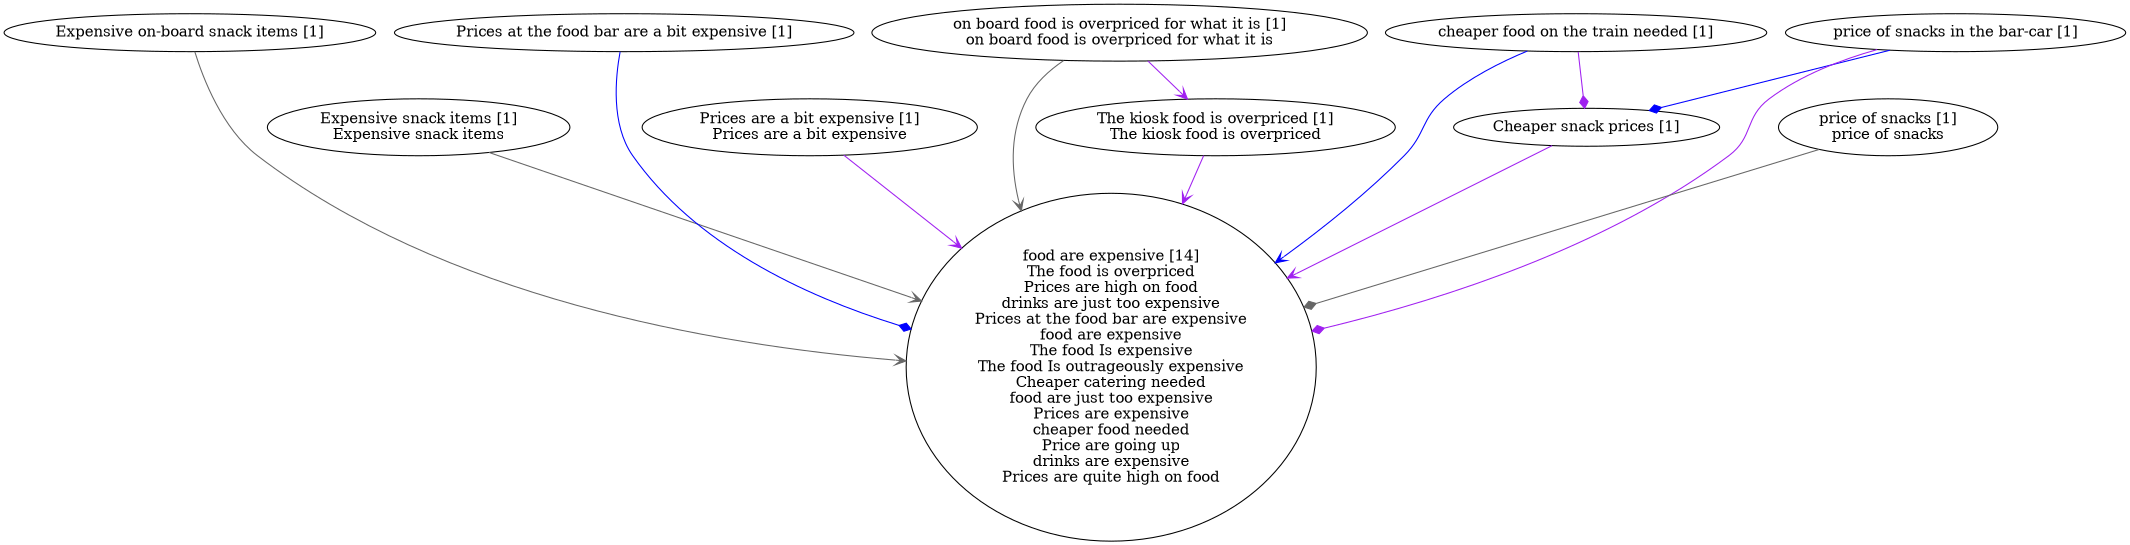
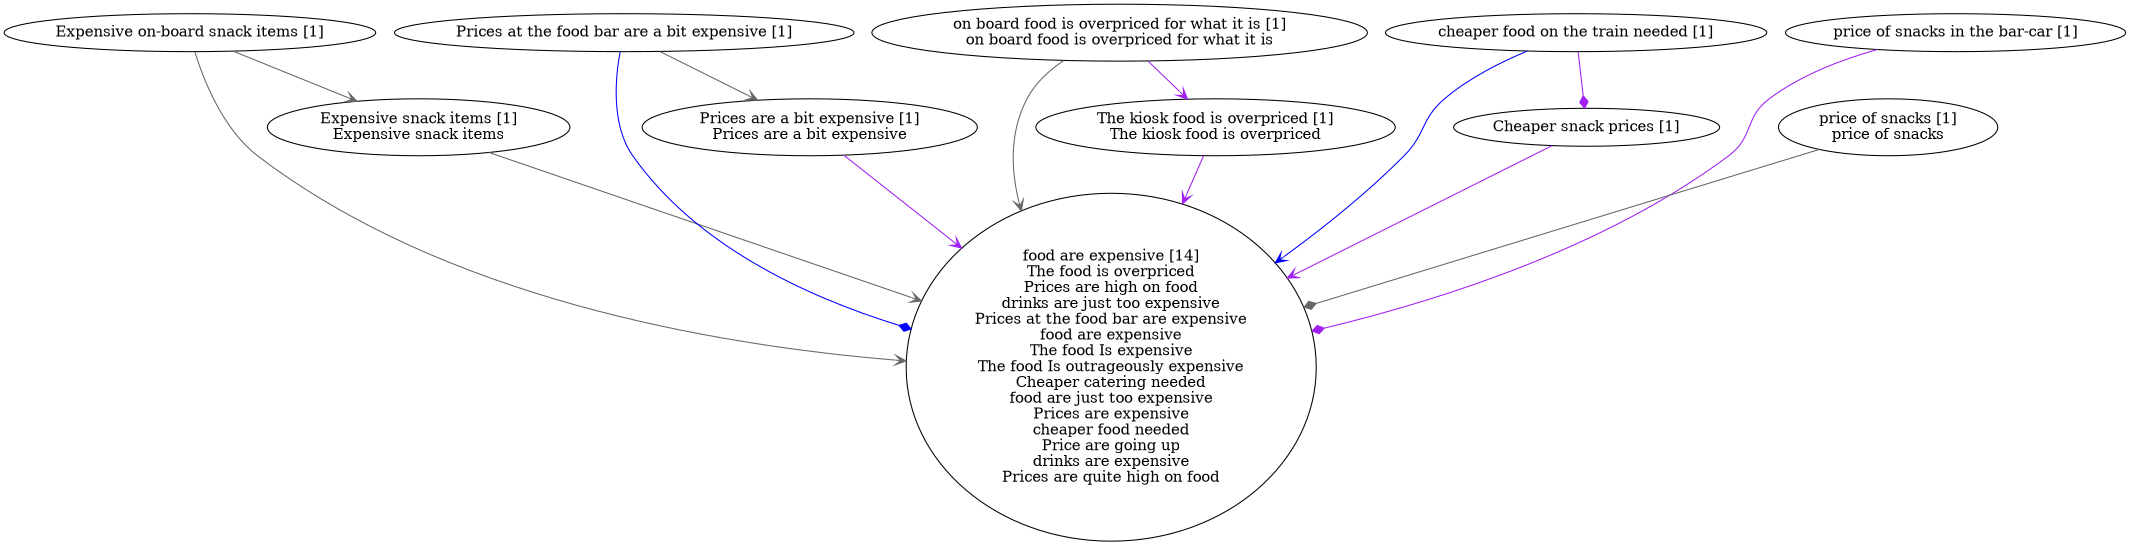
none -> (704, 73)
none -> (290, 74)
(1776, 79) -> none
